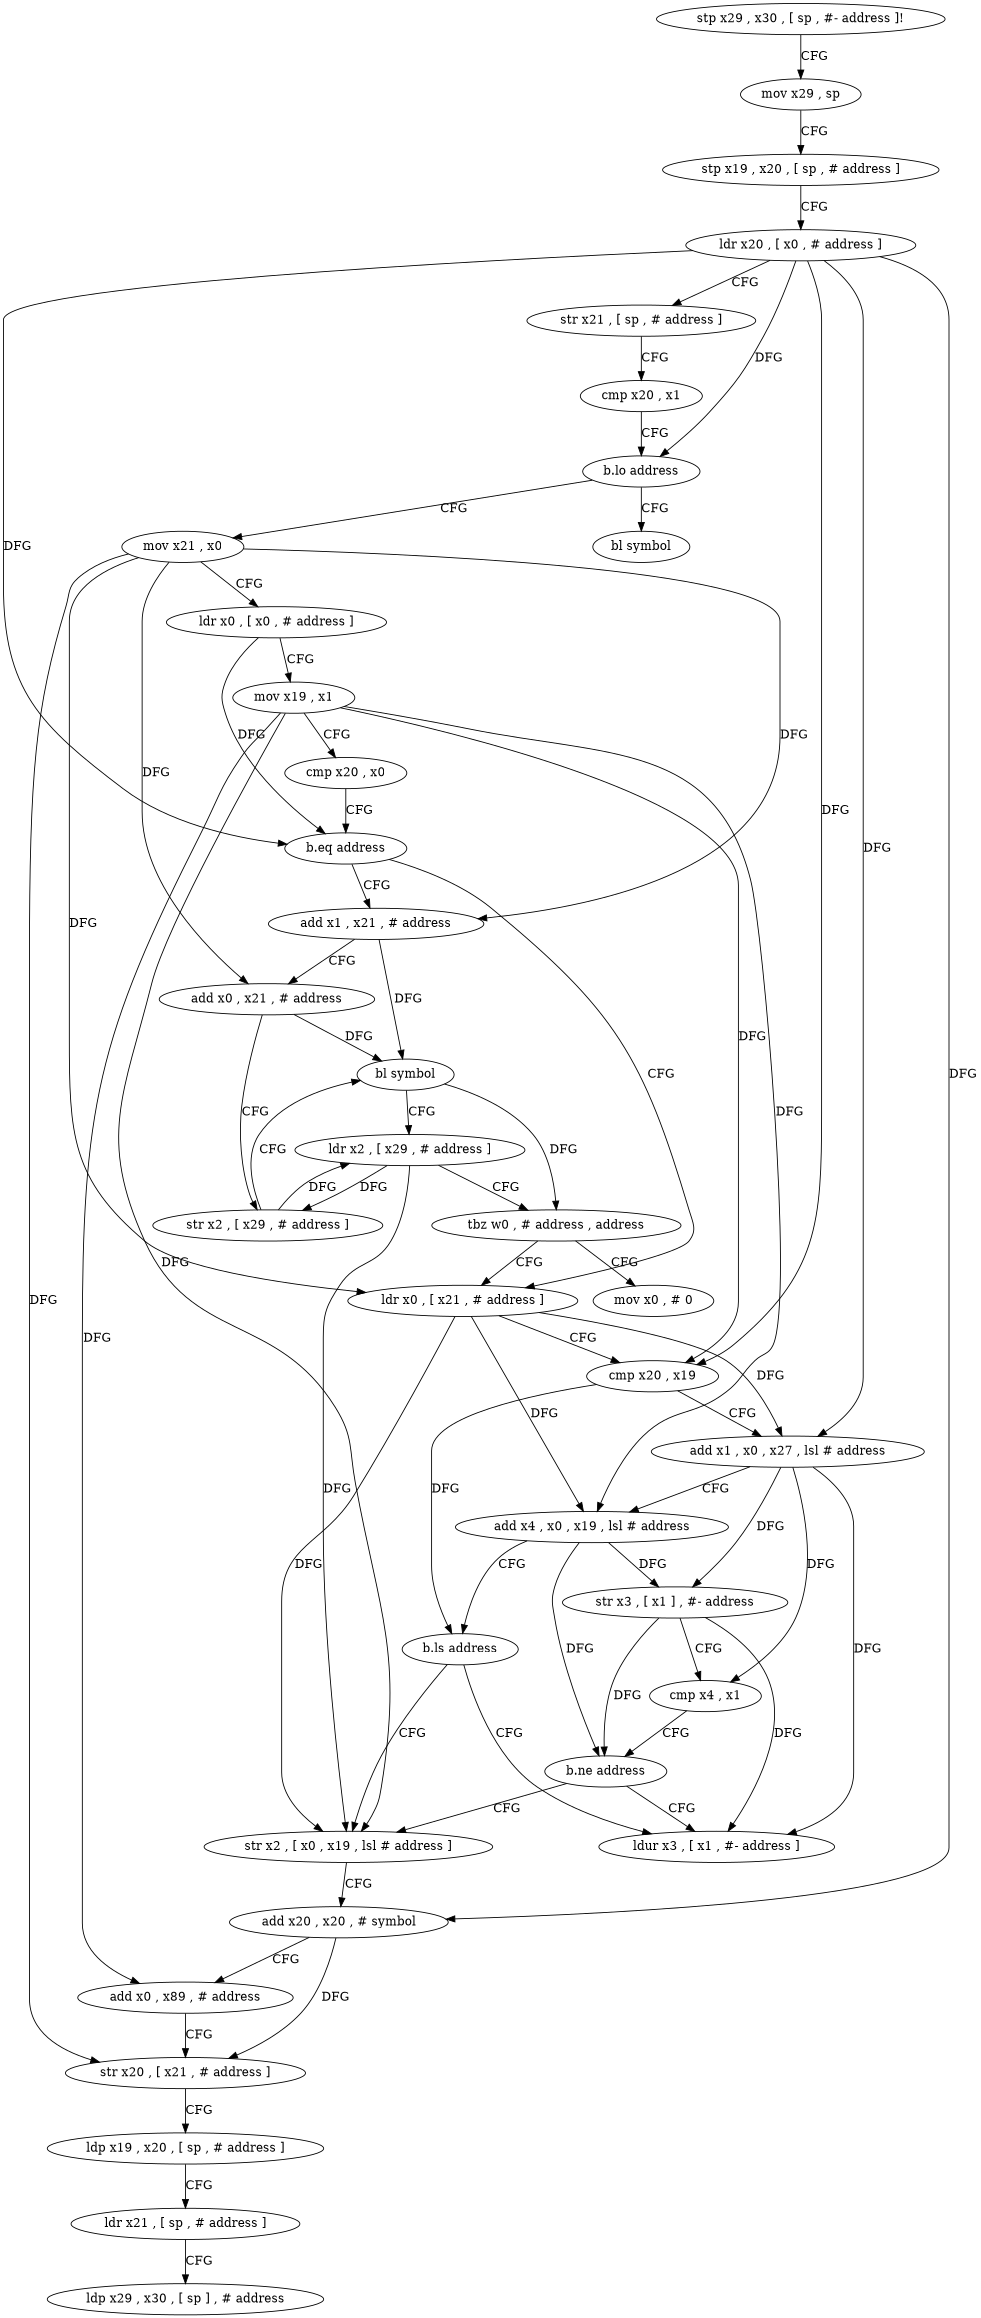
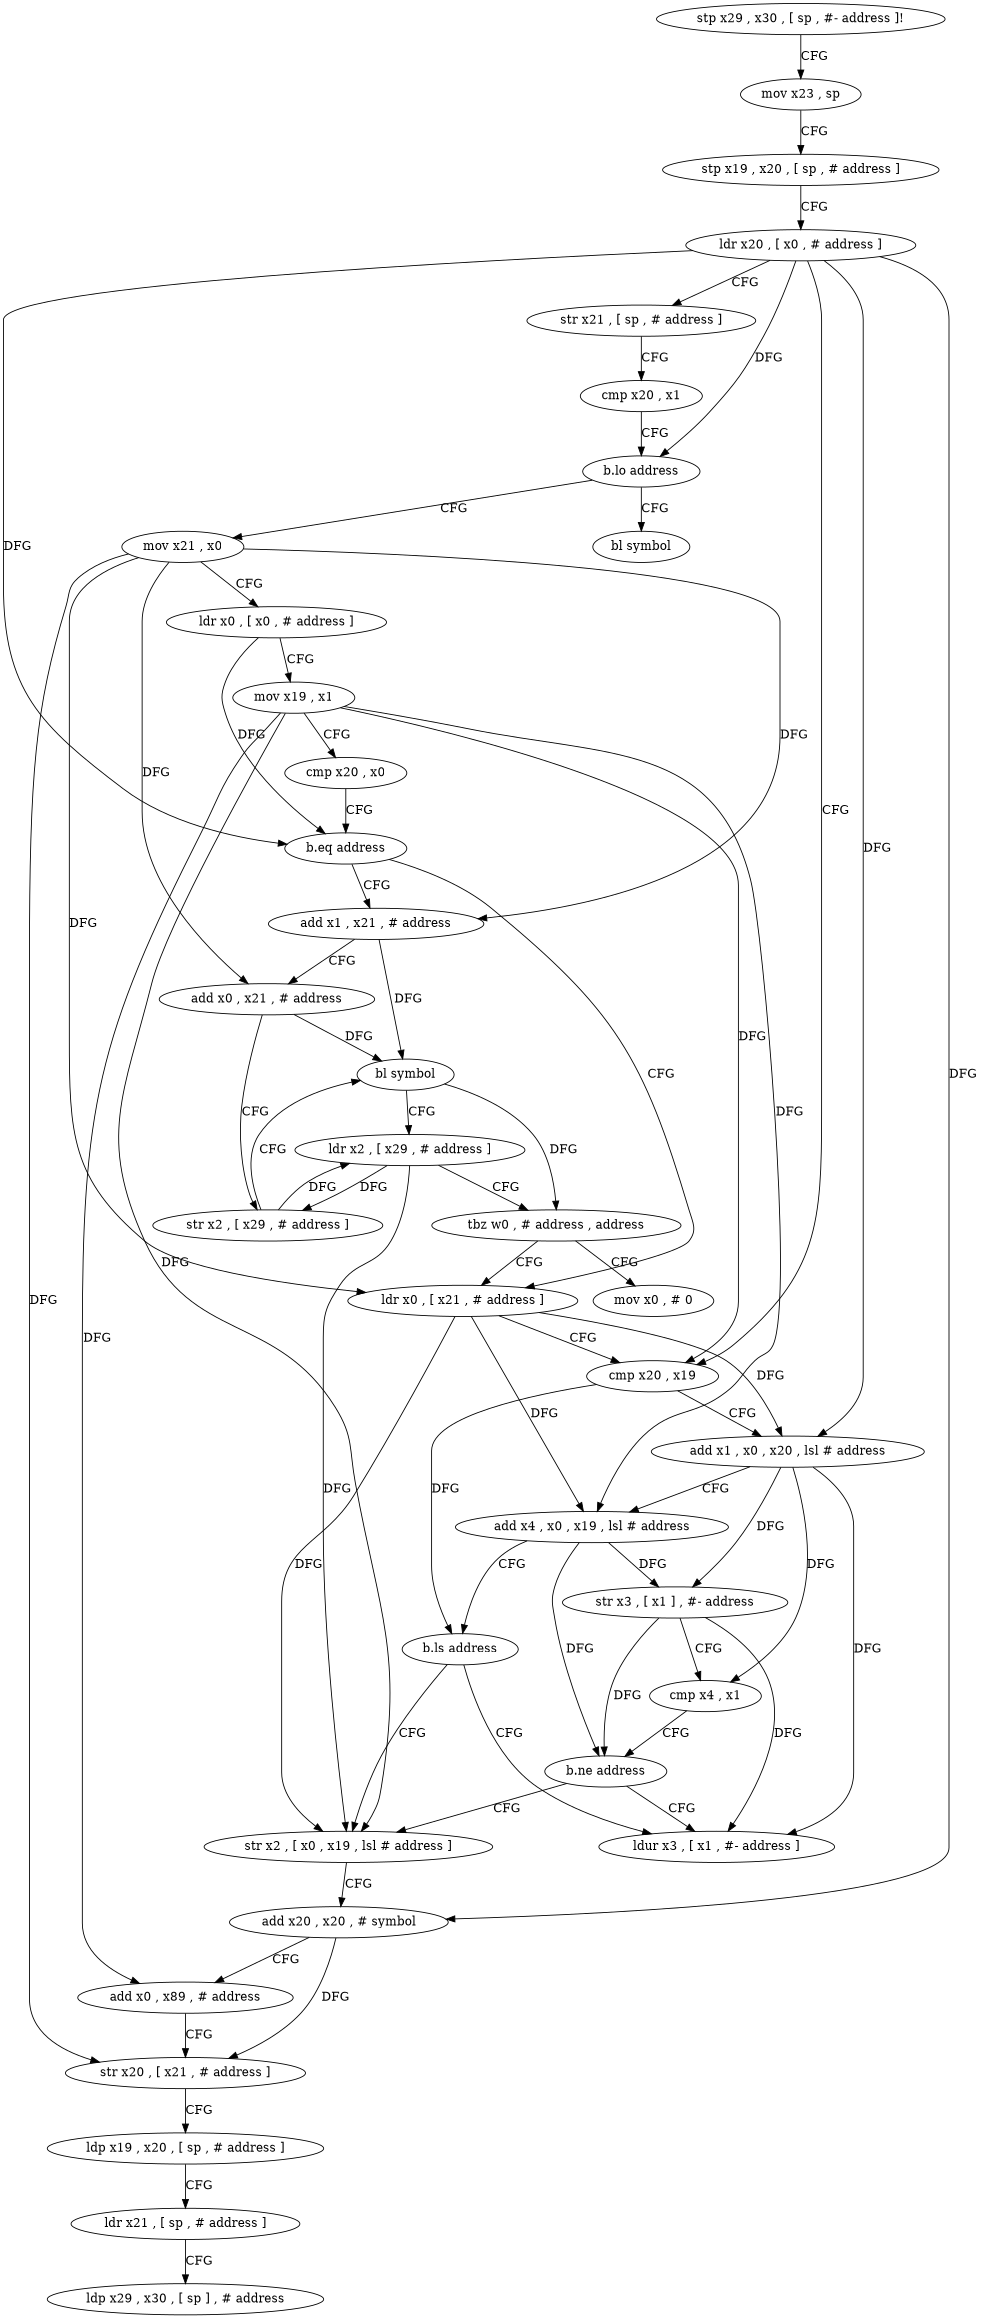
(801, 94) -> (801, 94)
(836, 811) -> (836, 811)
(788, 1452) -> (788, 1452)
